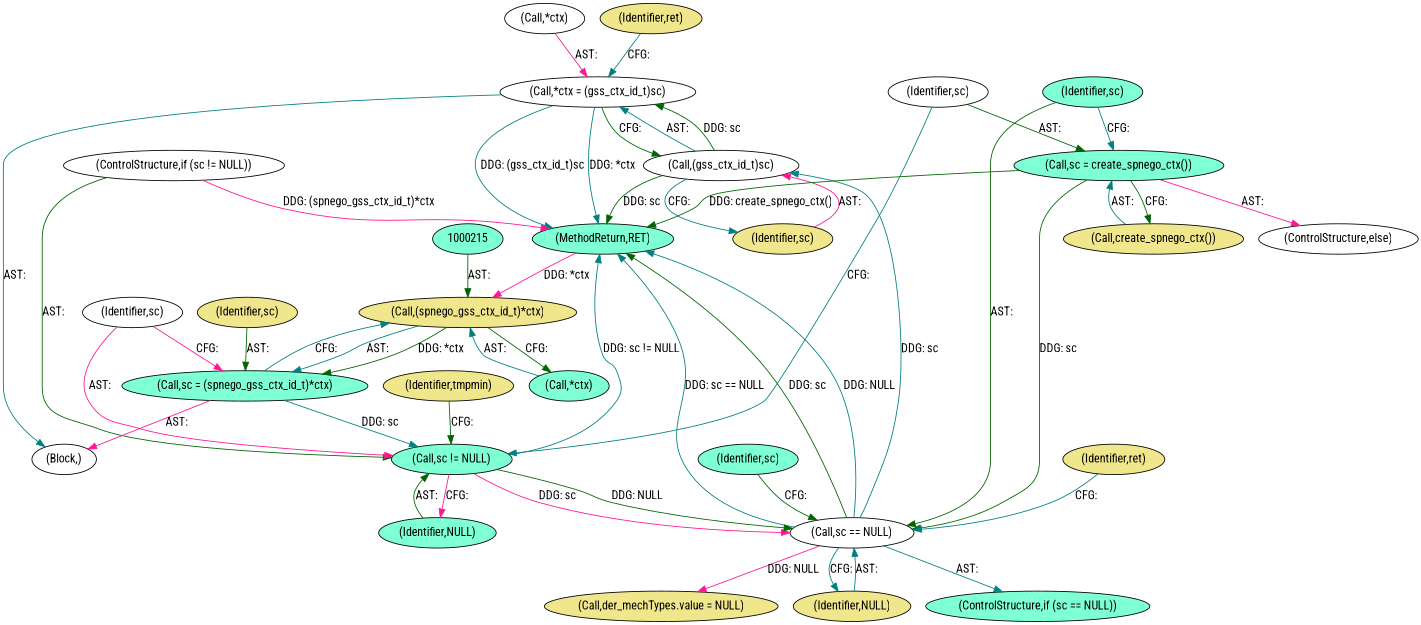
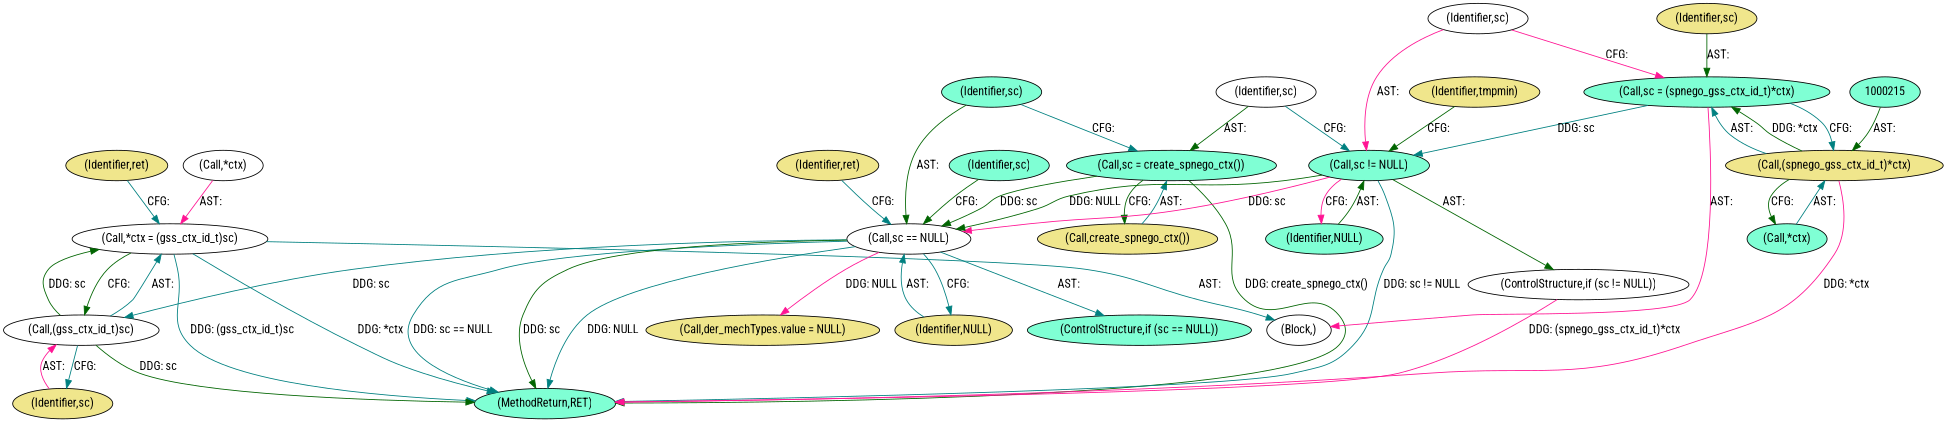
(1338, 239) -> none
(538, 273) -> (1415, 374)
(83, 424) -> (1469, 223)
